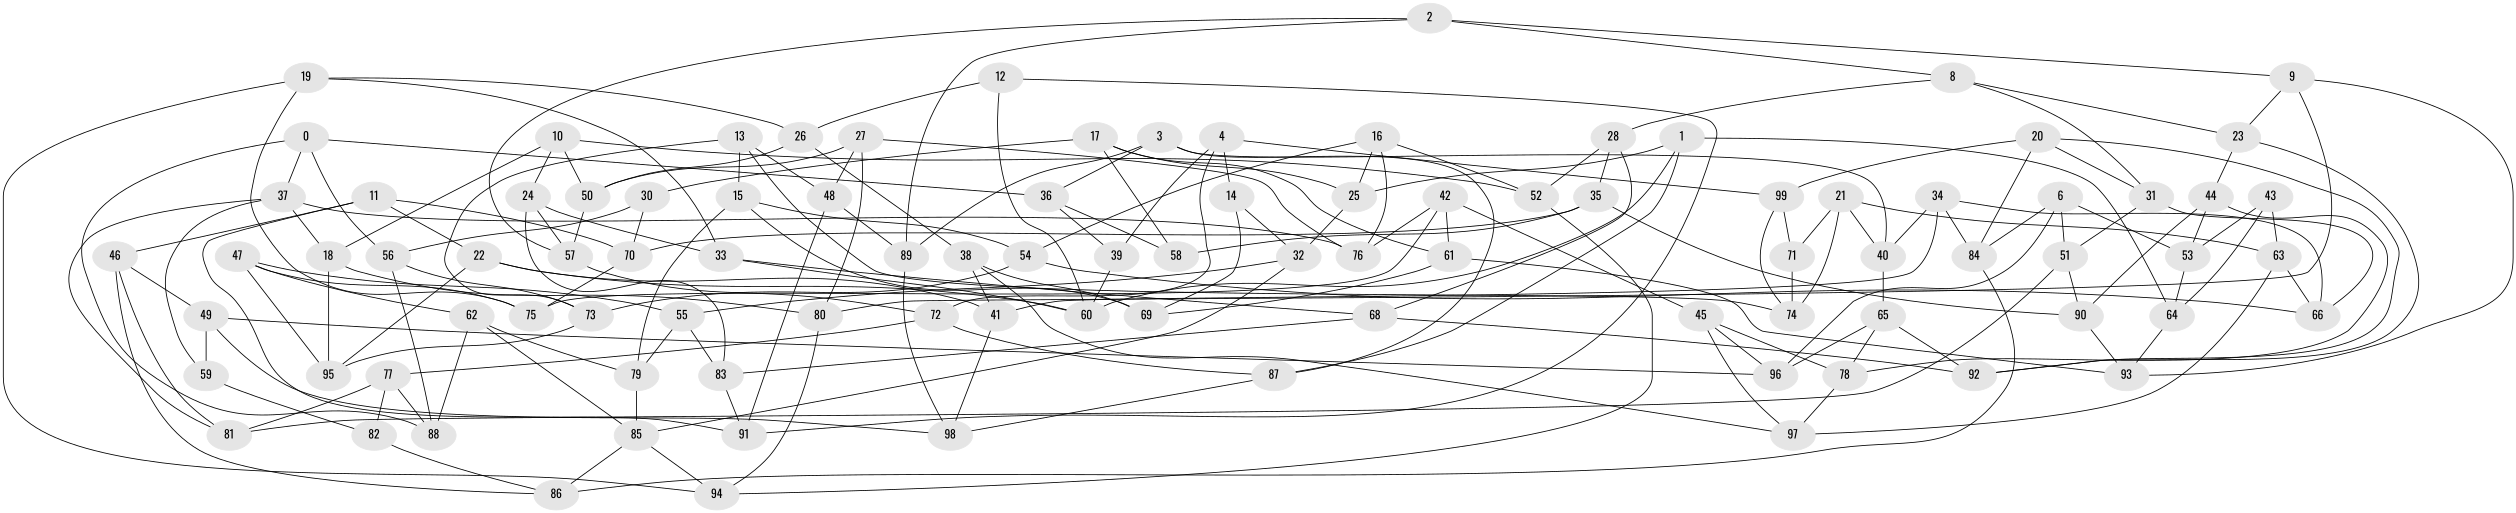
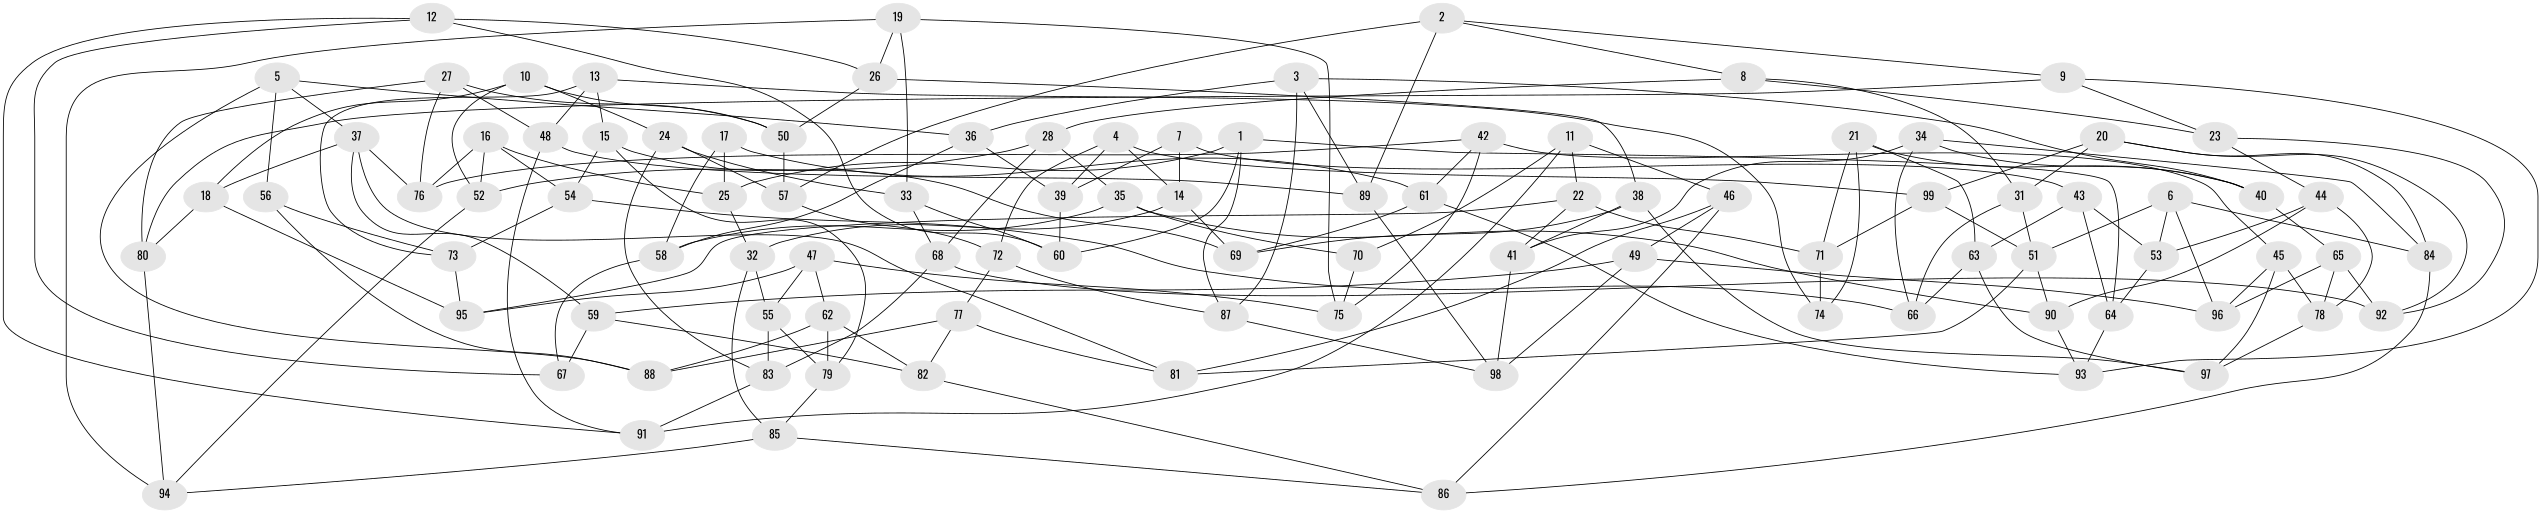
(306, 137) -> (277, 78)
none -> (1180, 137)
(647, 197) -> none
(1760, 259) -> (1981, 227)
(783, 286) -> (1692, 231)
(554, 376) -> (875, 346)
none -> (562, 376)
